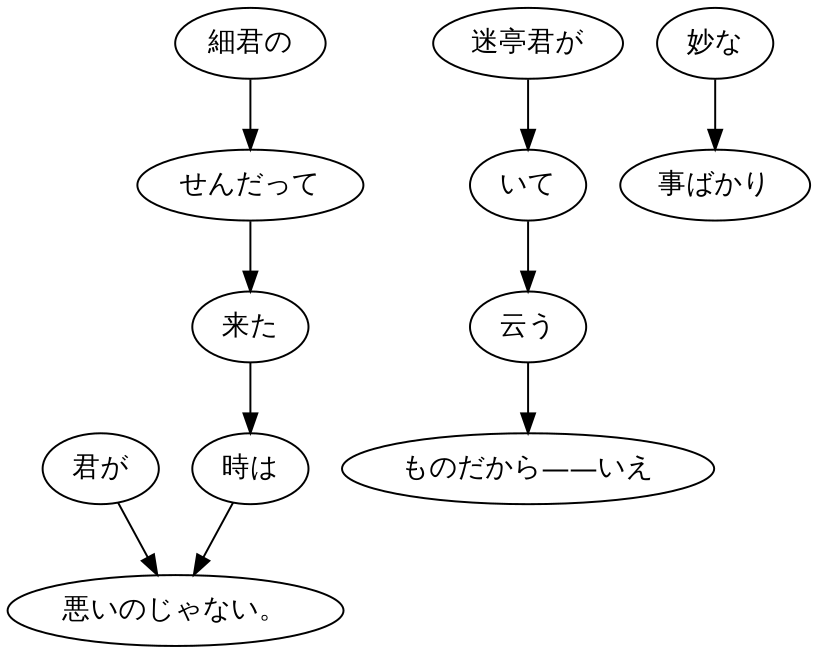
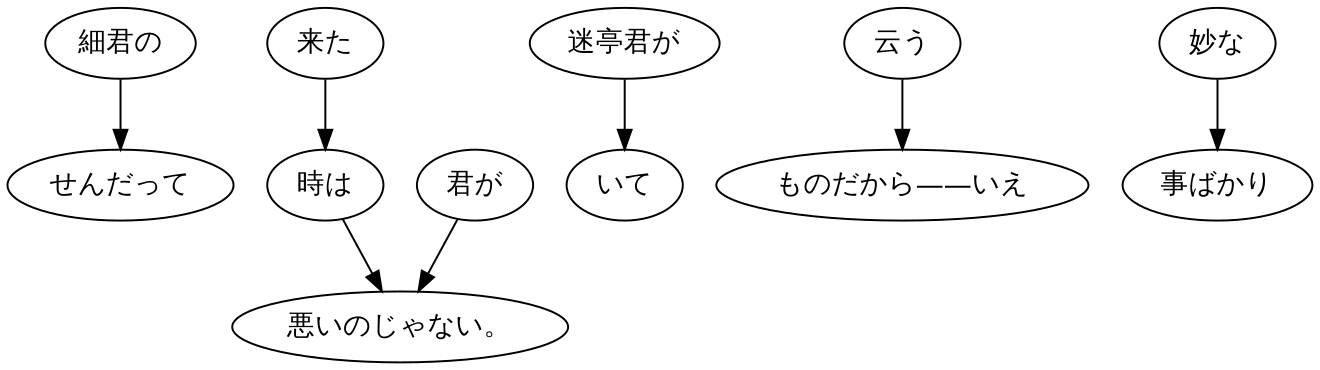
(250, 246) -> none
(528, 246) -> none
